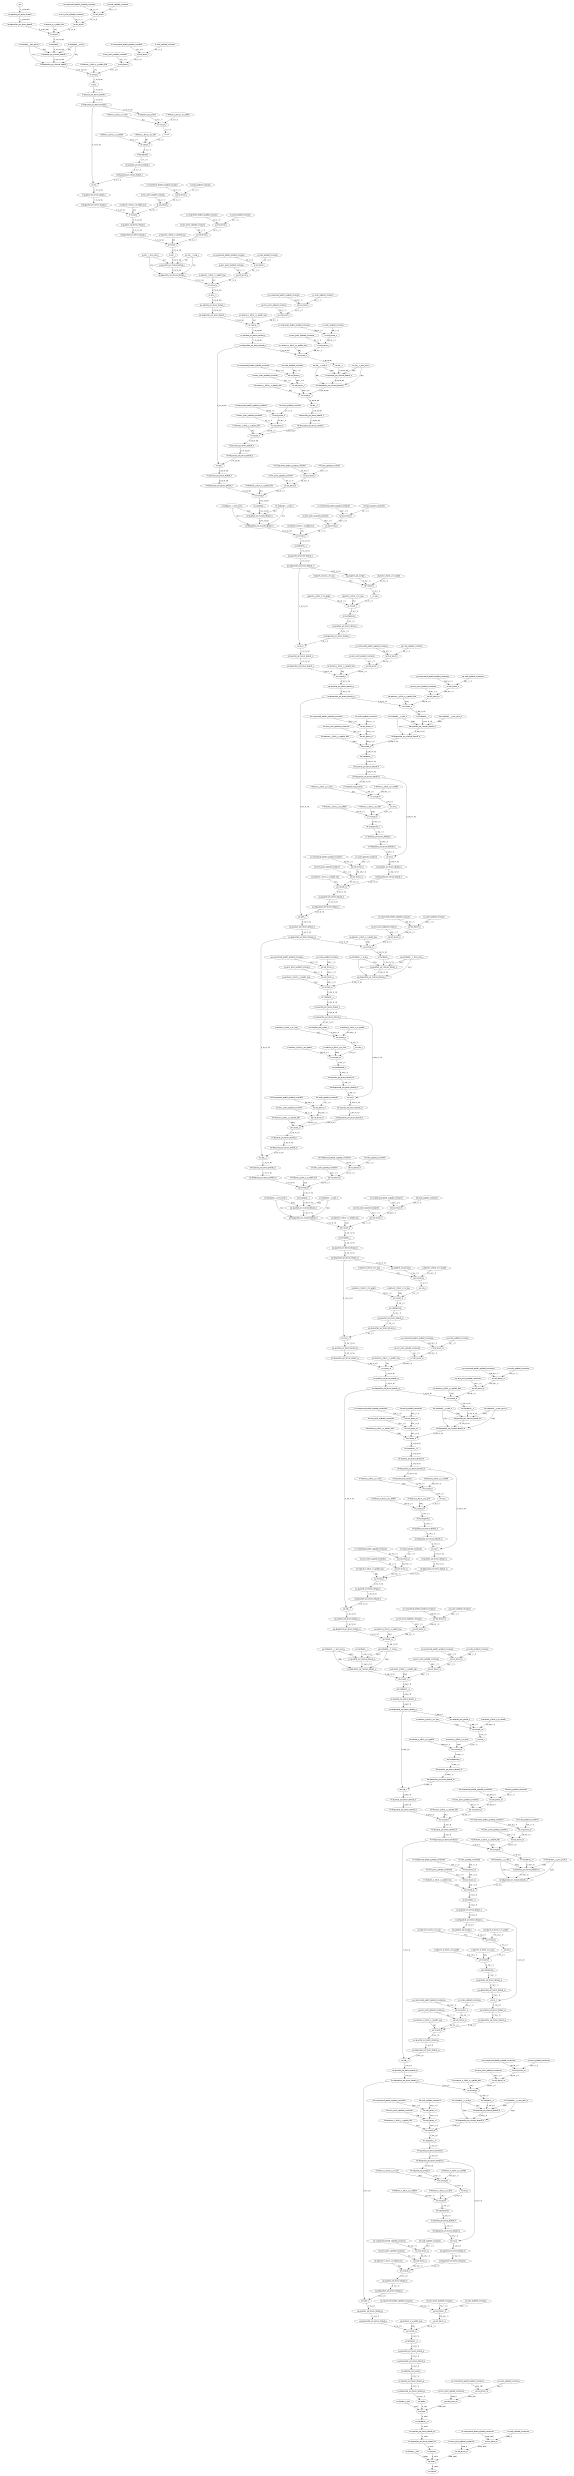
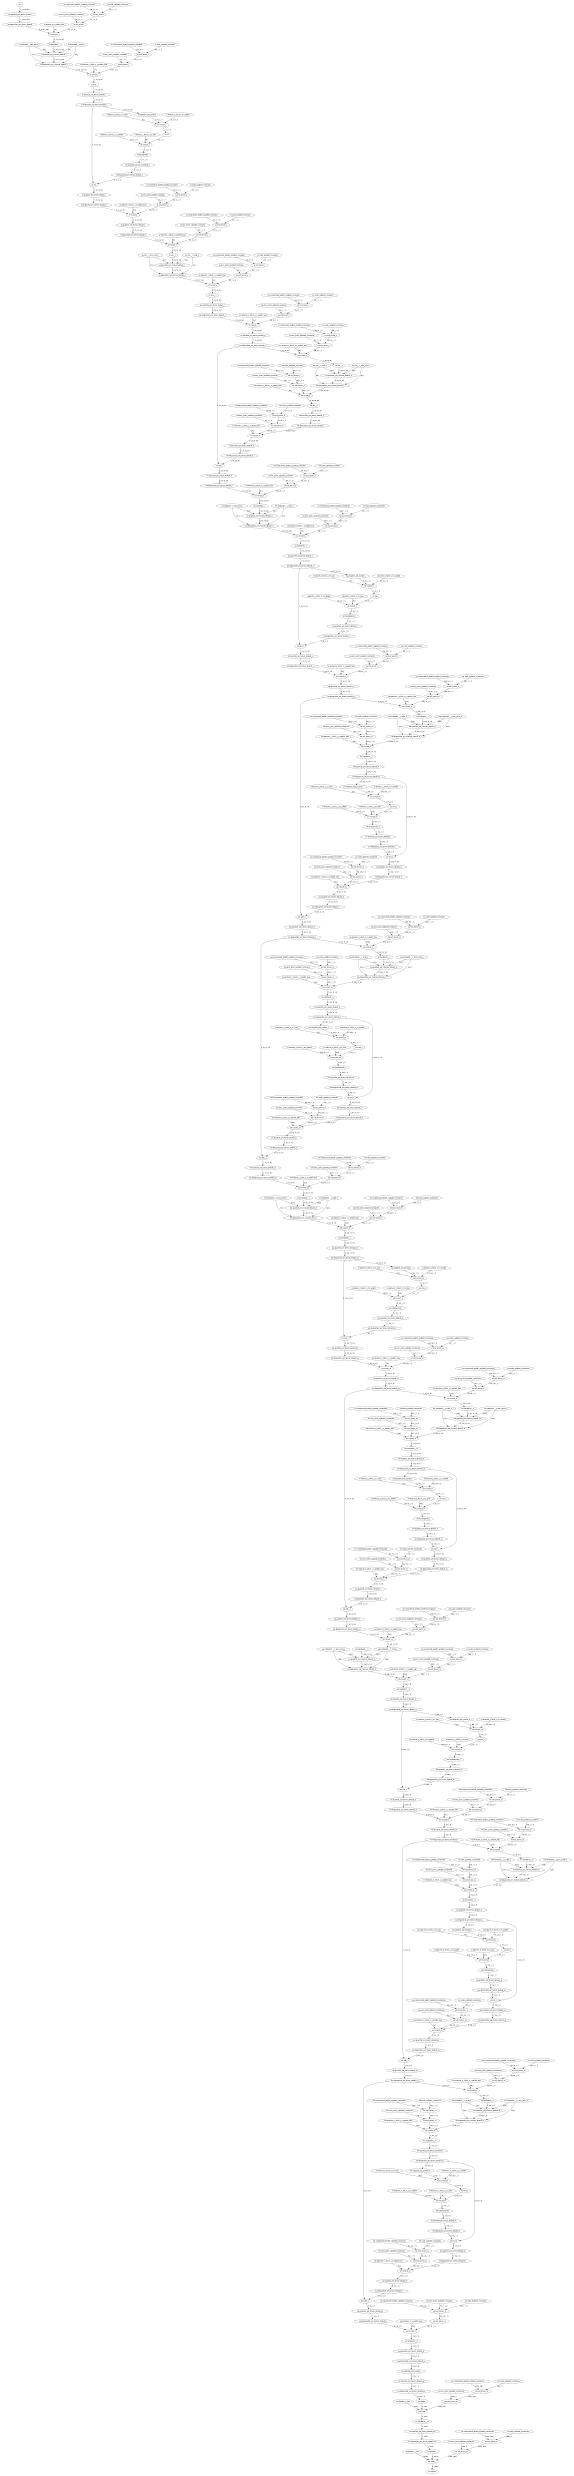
none -> (439, 730)
(303, 1218) -> (303, 1218)
